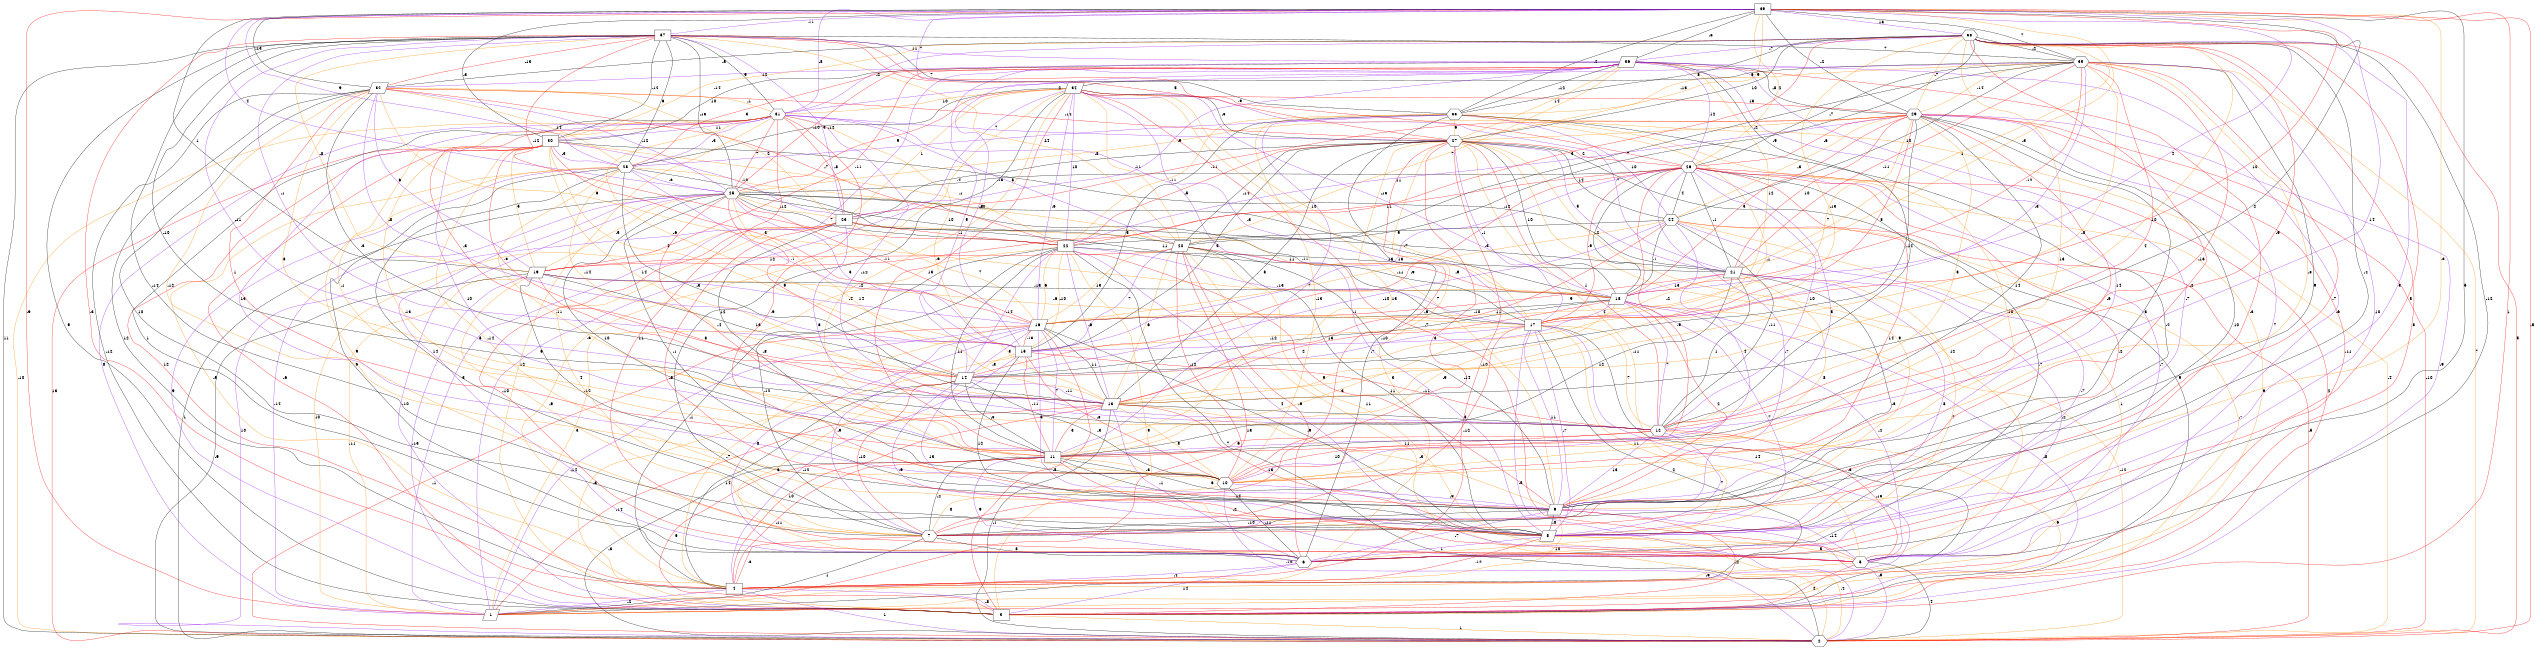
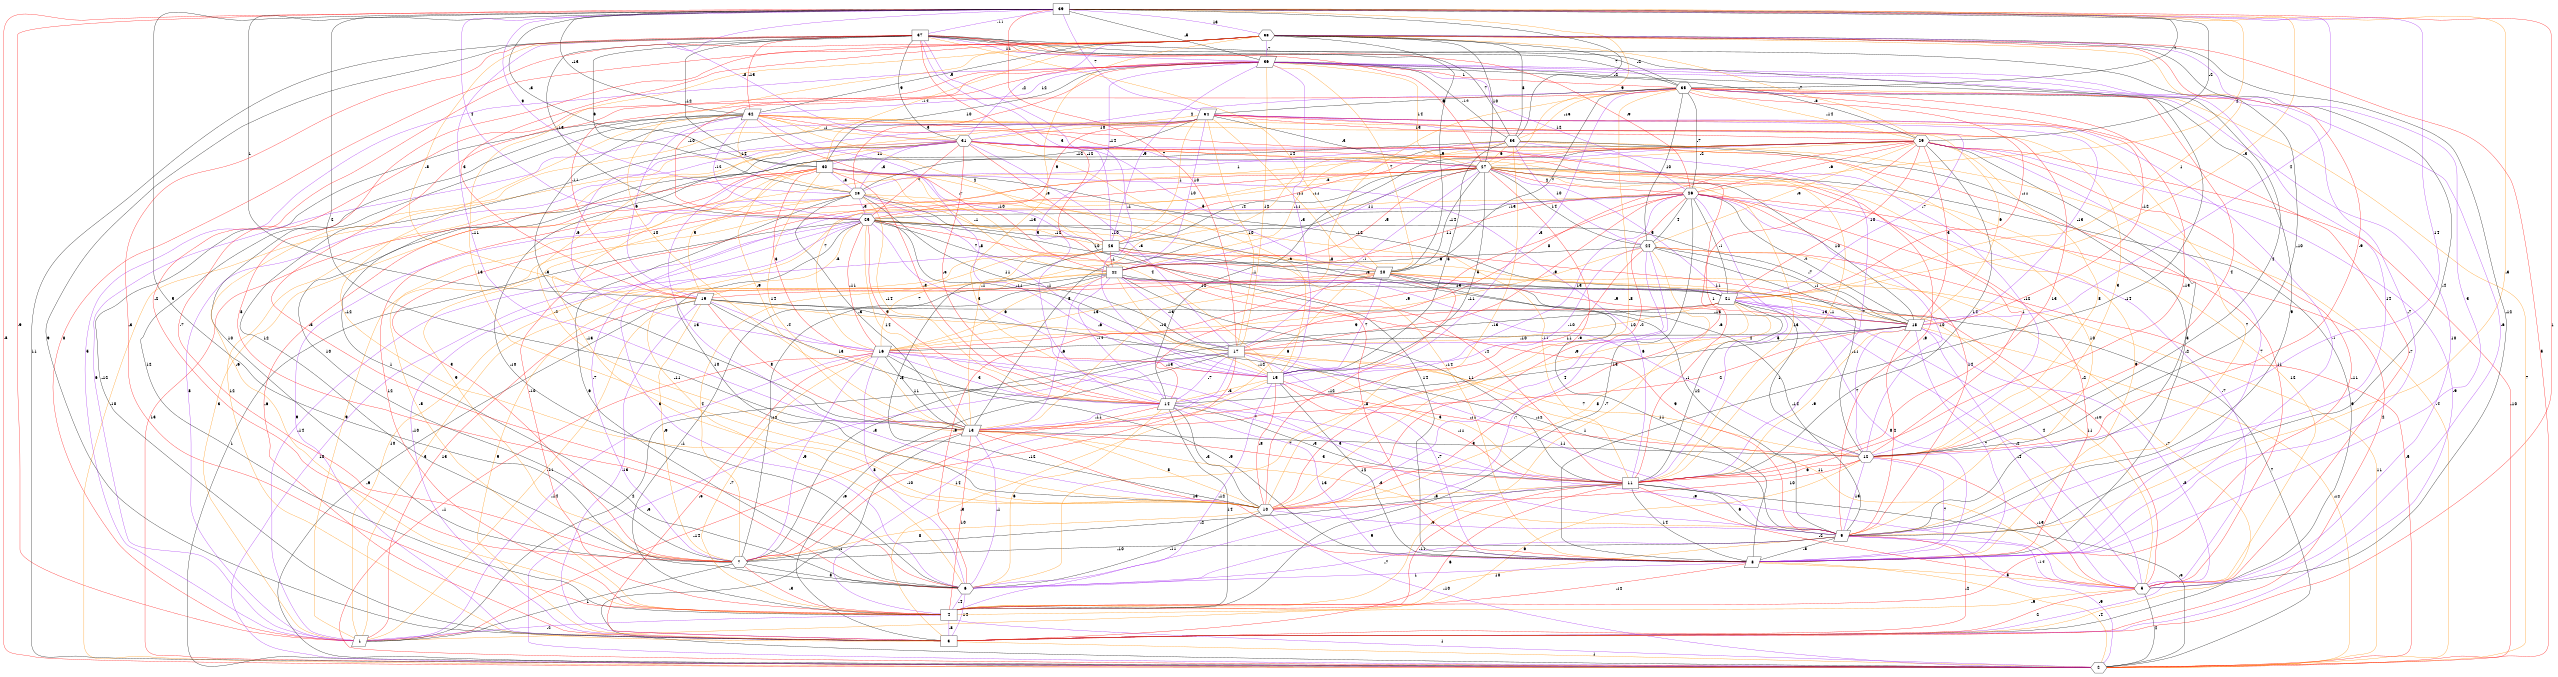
none -> (1485, 79)
(1935, 480) -> (1406, 508)
